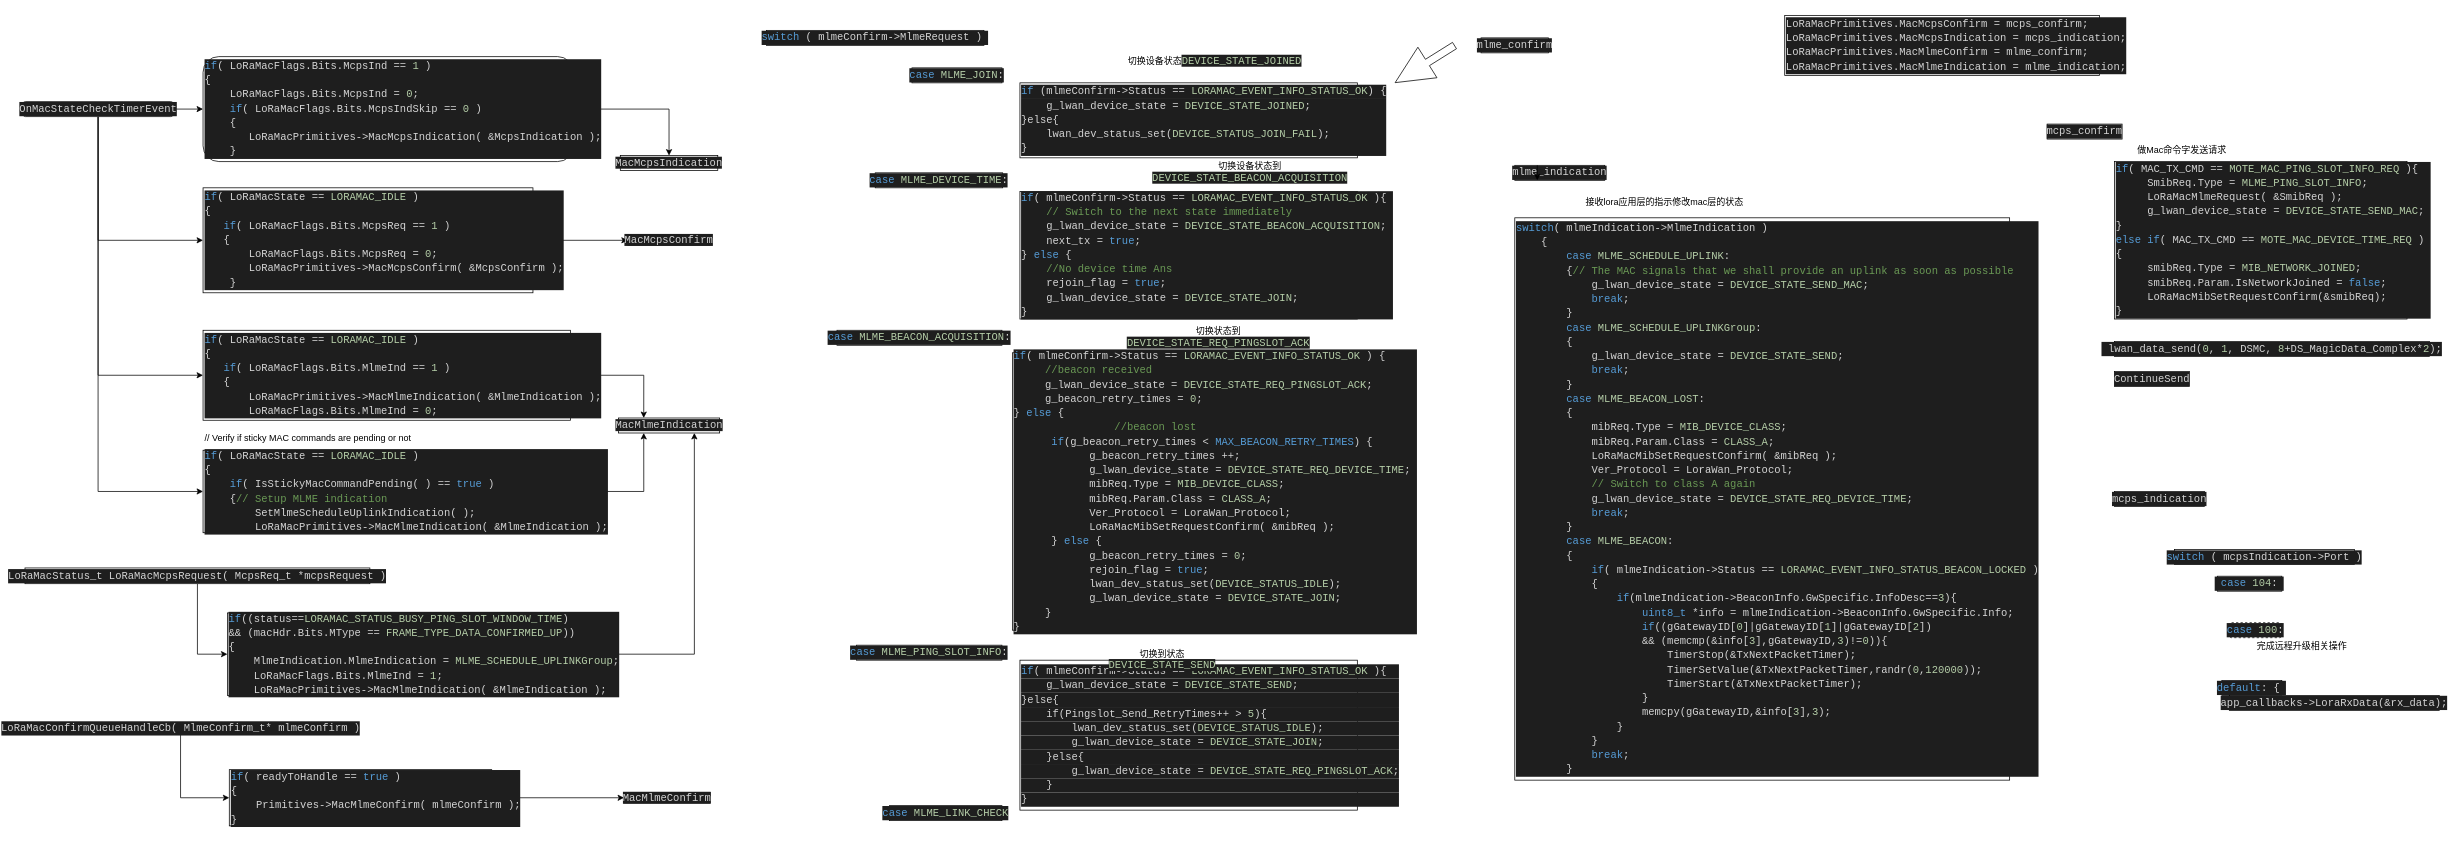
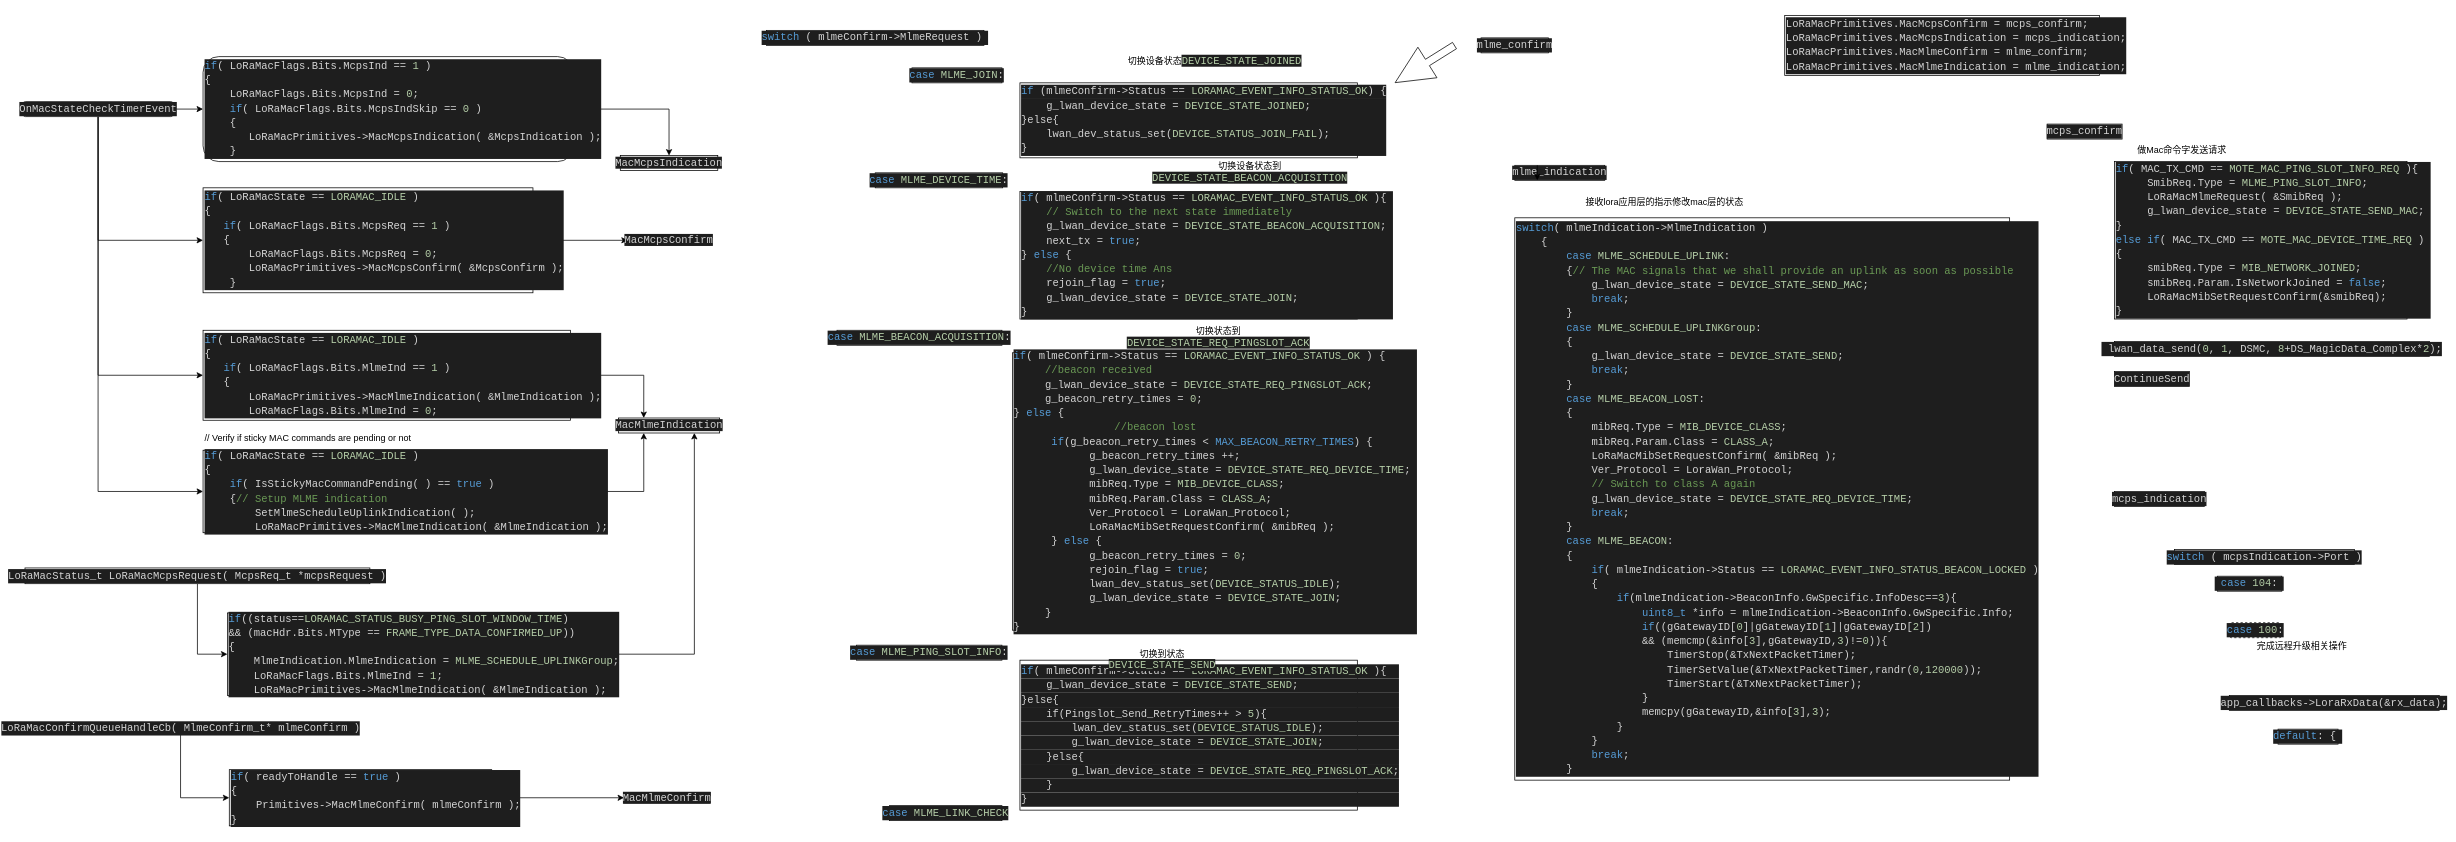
(2252, 688) -> (2308, 737)
